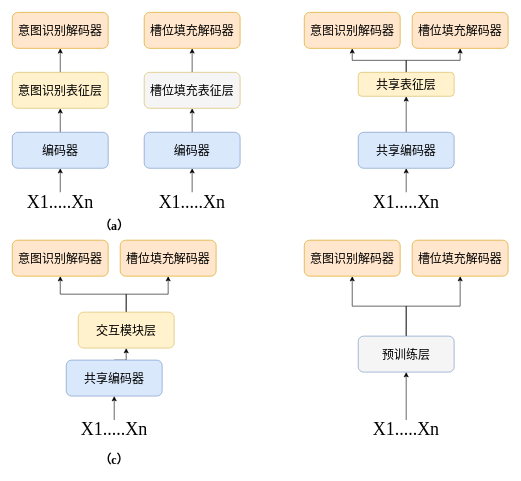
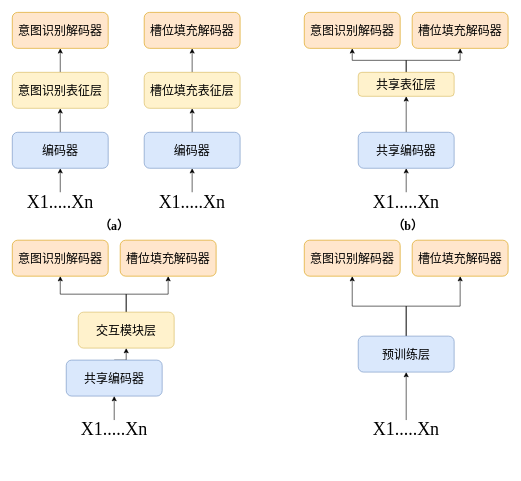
(192, 90) -> (192, 90)
none -> (408, 225)
(407, 354) -> (407, 354)
(114, 459) -> none
